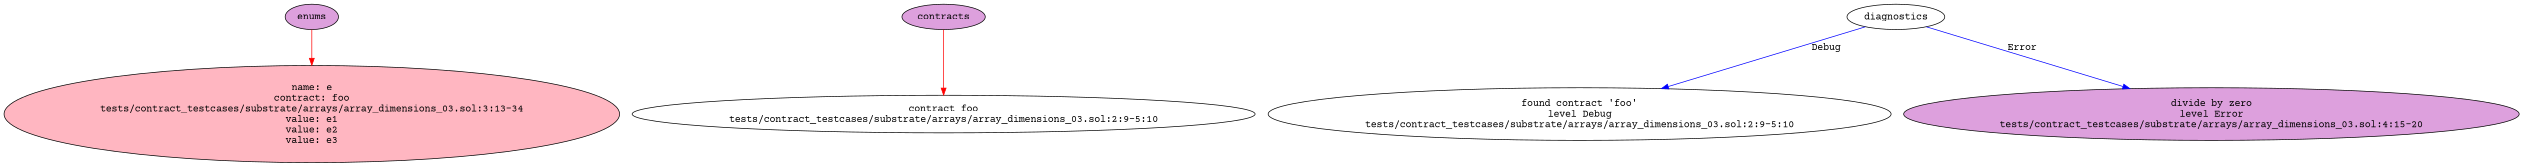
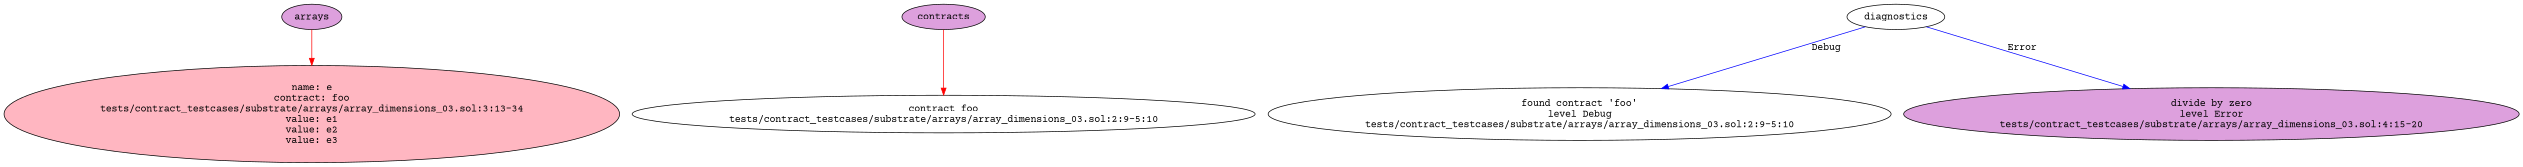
(312, 17) -> (312, 17)
